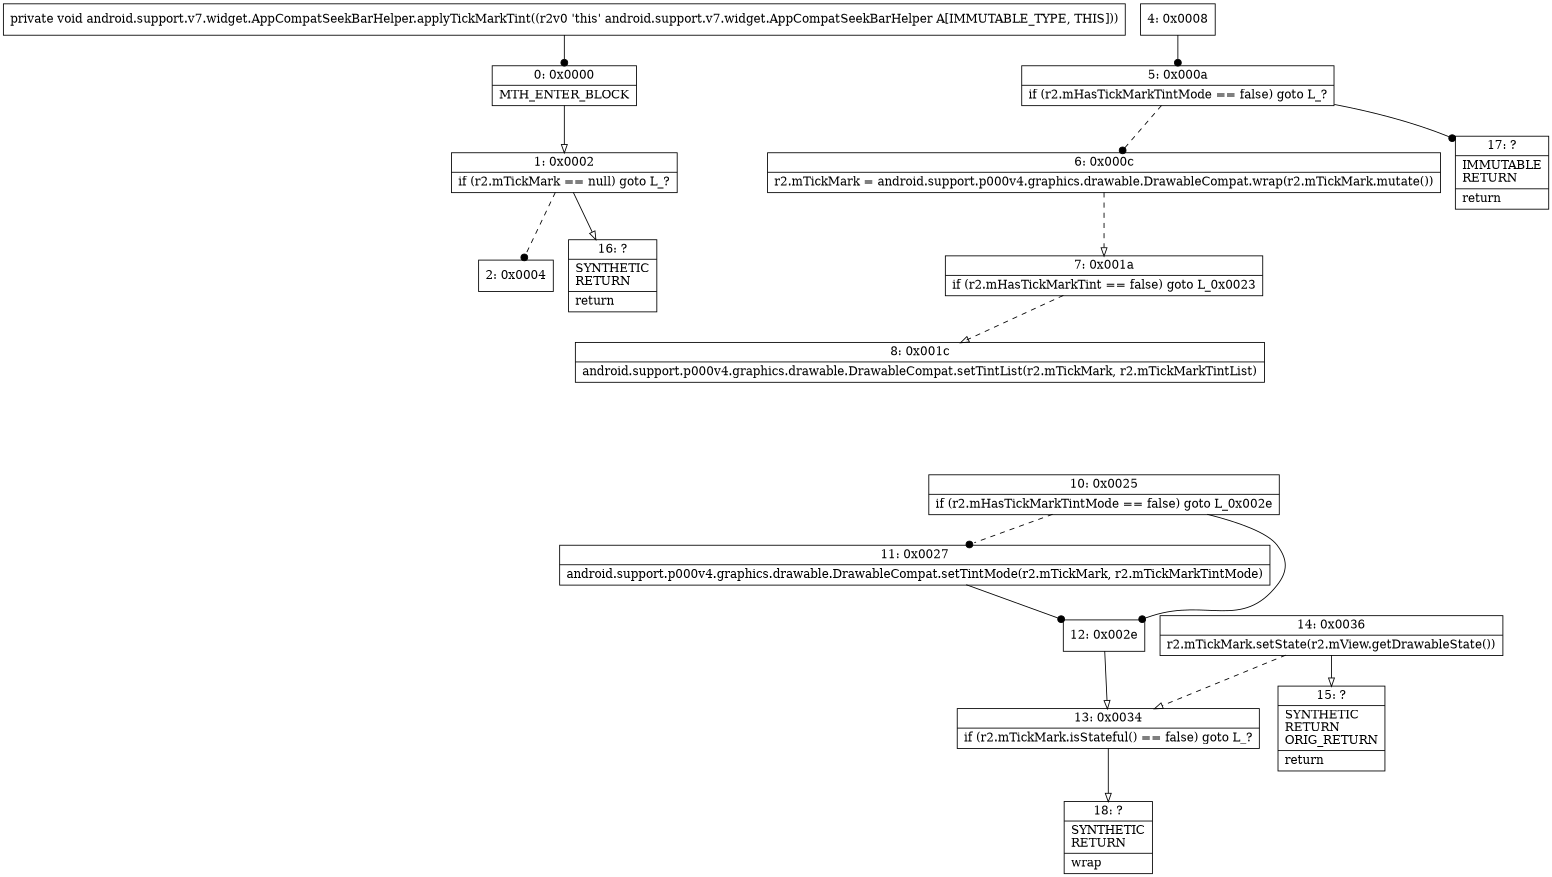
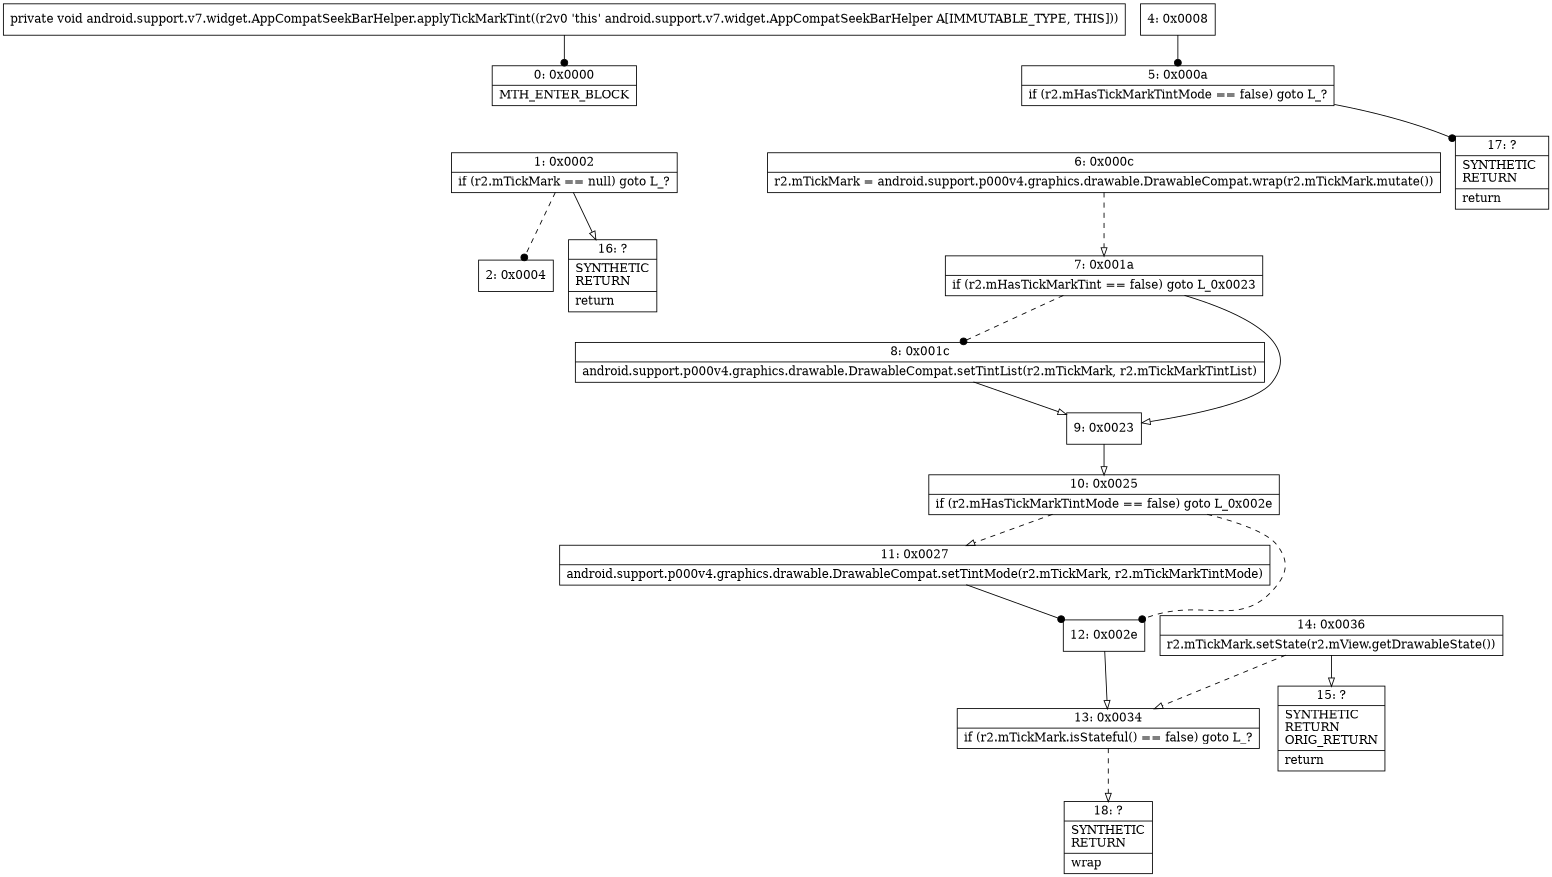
(564, 125) -> none
(1143, 127) -> none
(1502, 165) -> (1499, 165)
(1015, 318) -> (1015, 318)
none -> (1104, 429)
(1013, 528) -> (1013, 528)
(1270, 592) -> (1270, 592)
(1108, 771) -> (1108, 771)
